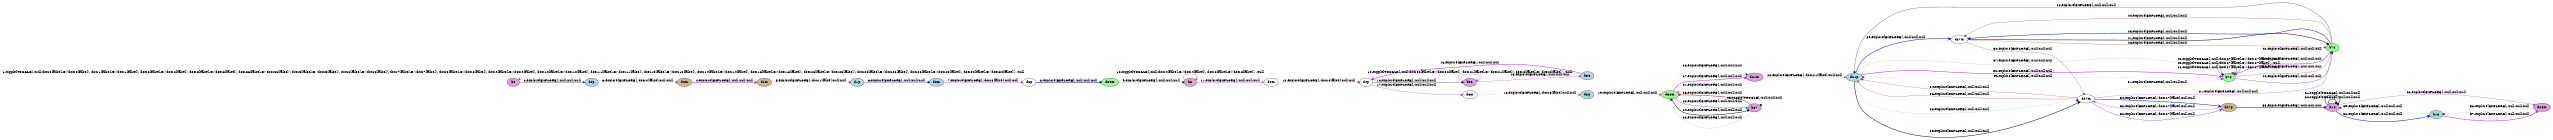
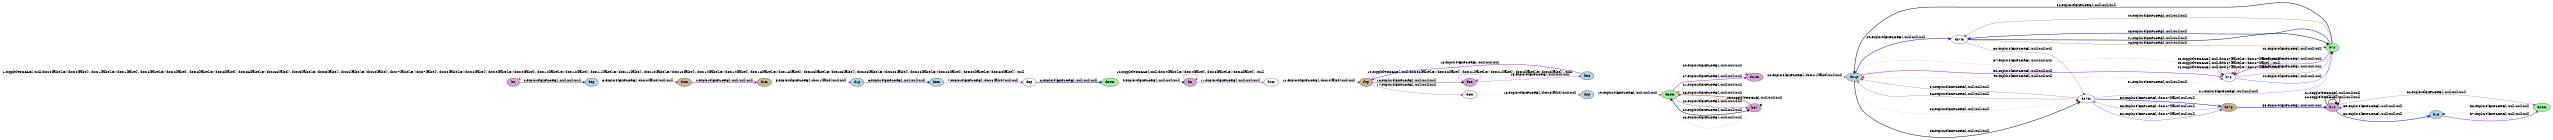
(2087, 7) -> (2087, 7)
(2229, 77) -> (2229, 77)
(1366, 82) -> (1366, 82)
(2542, 107) -> (2542, 107)
